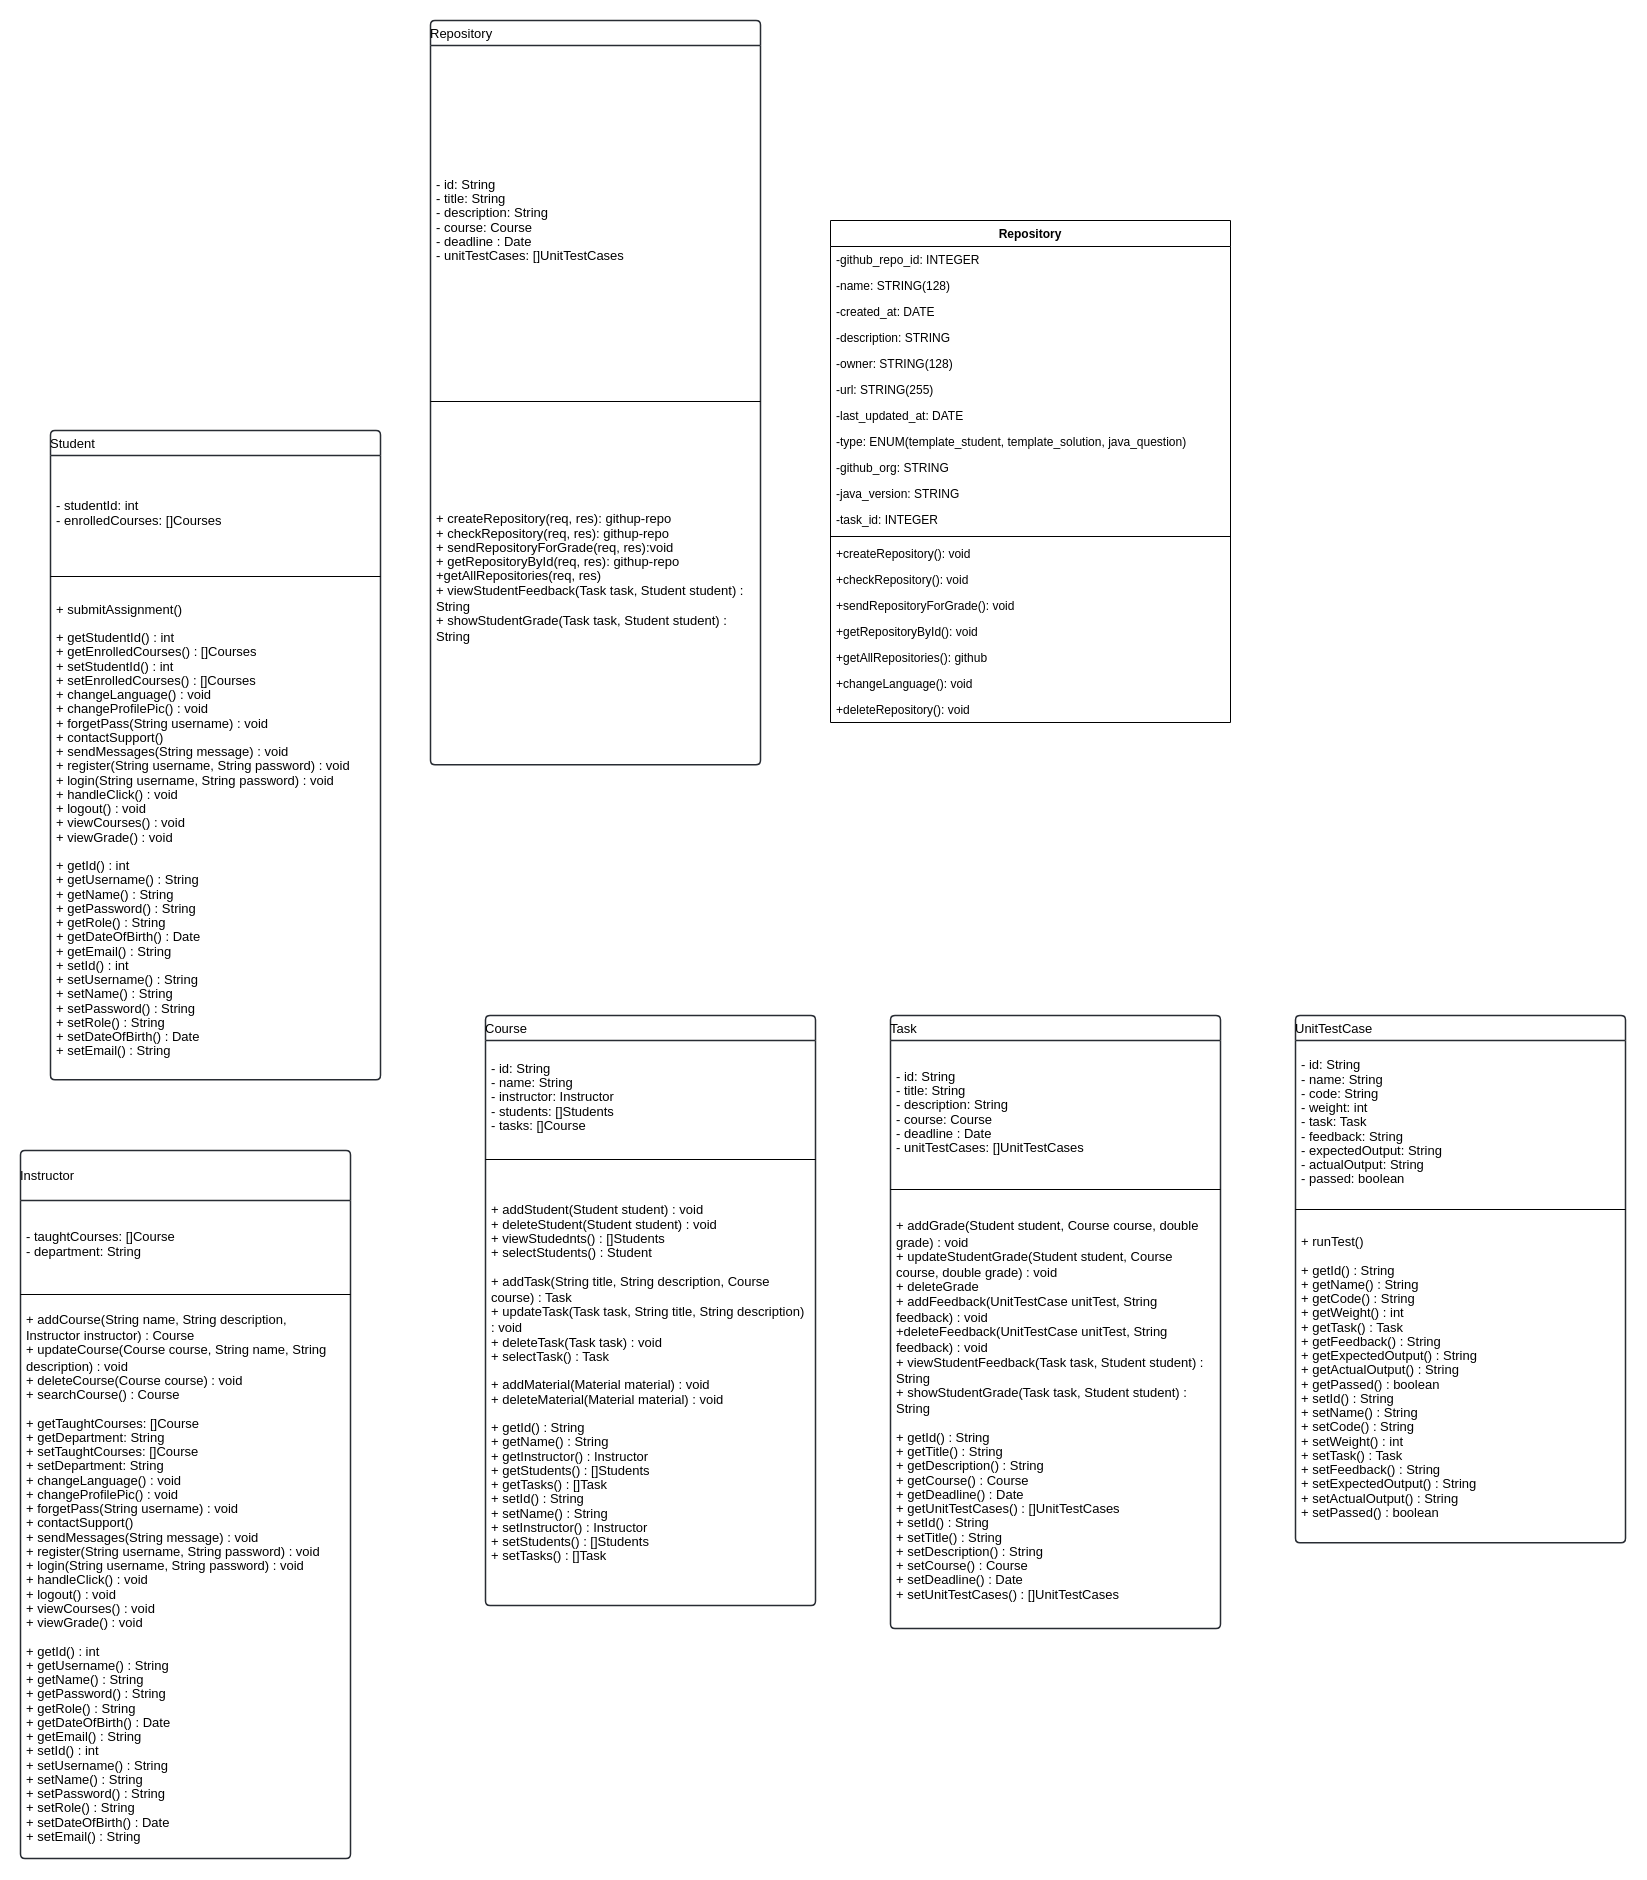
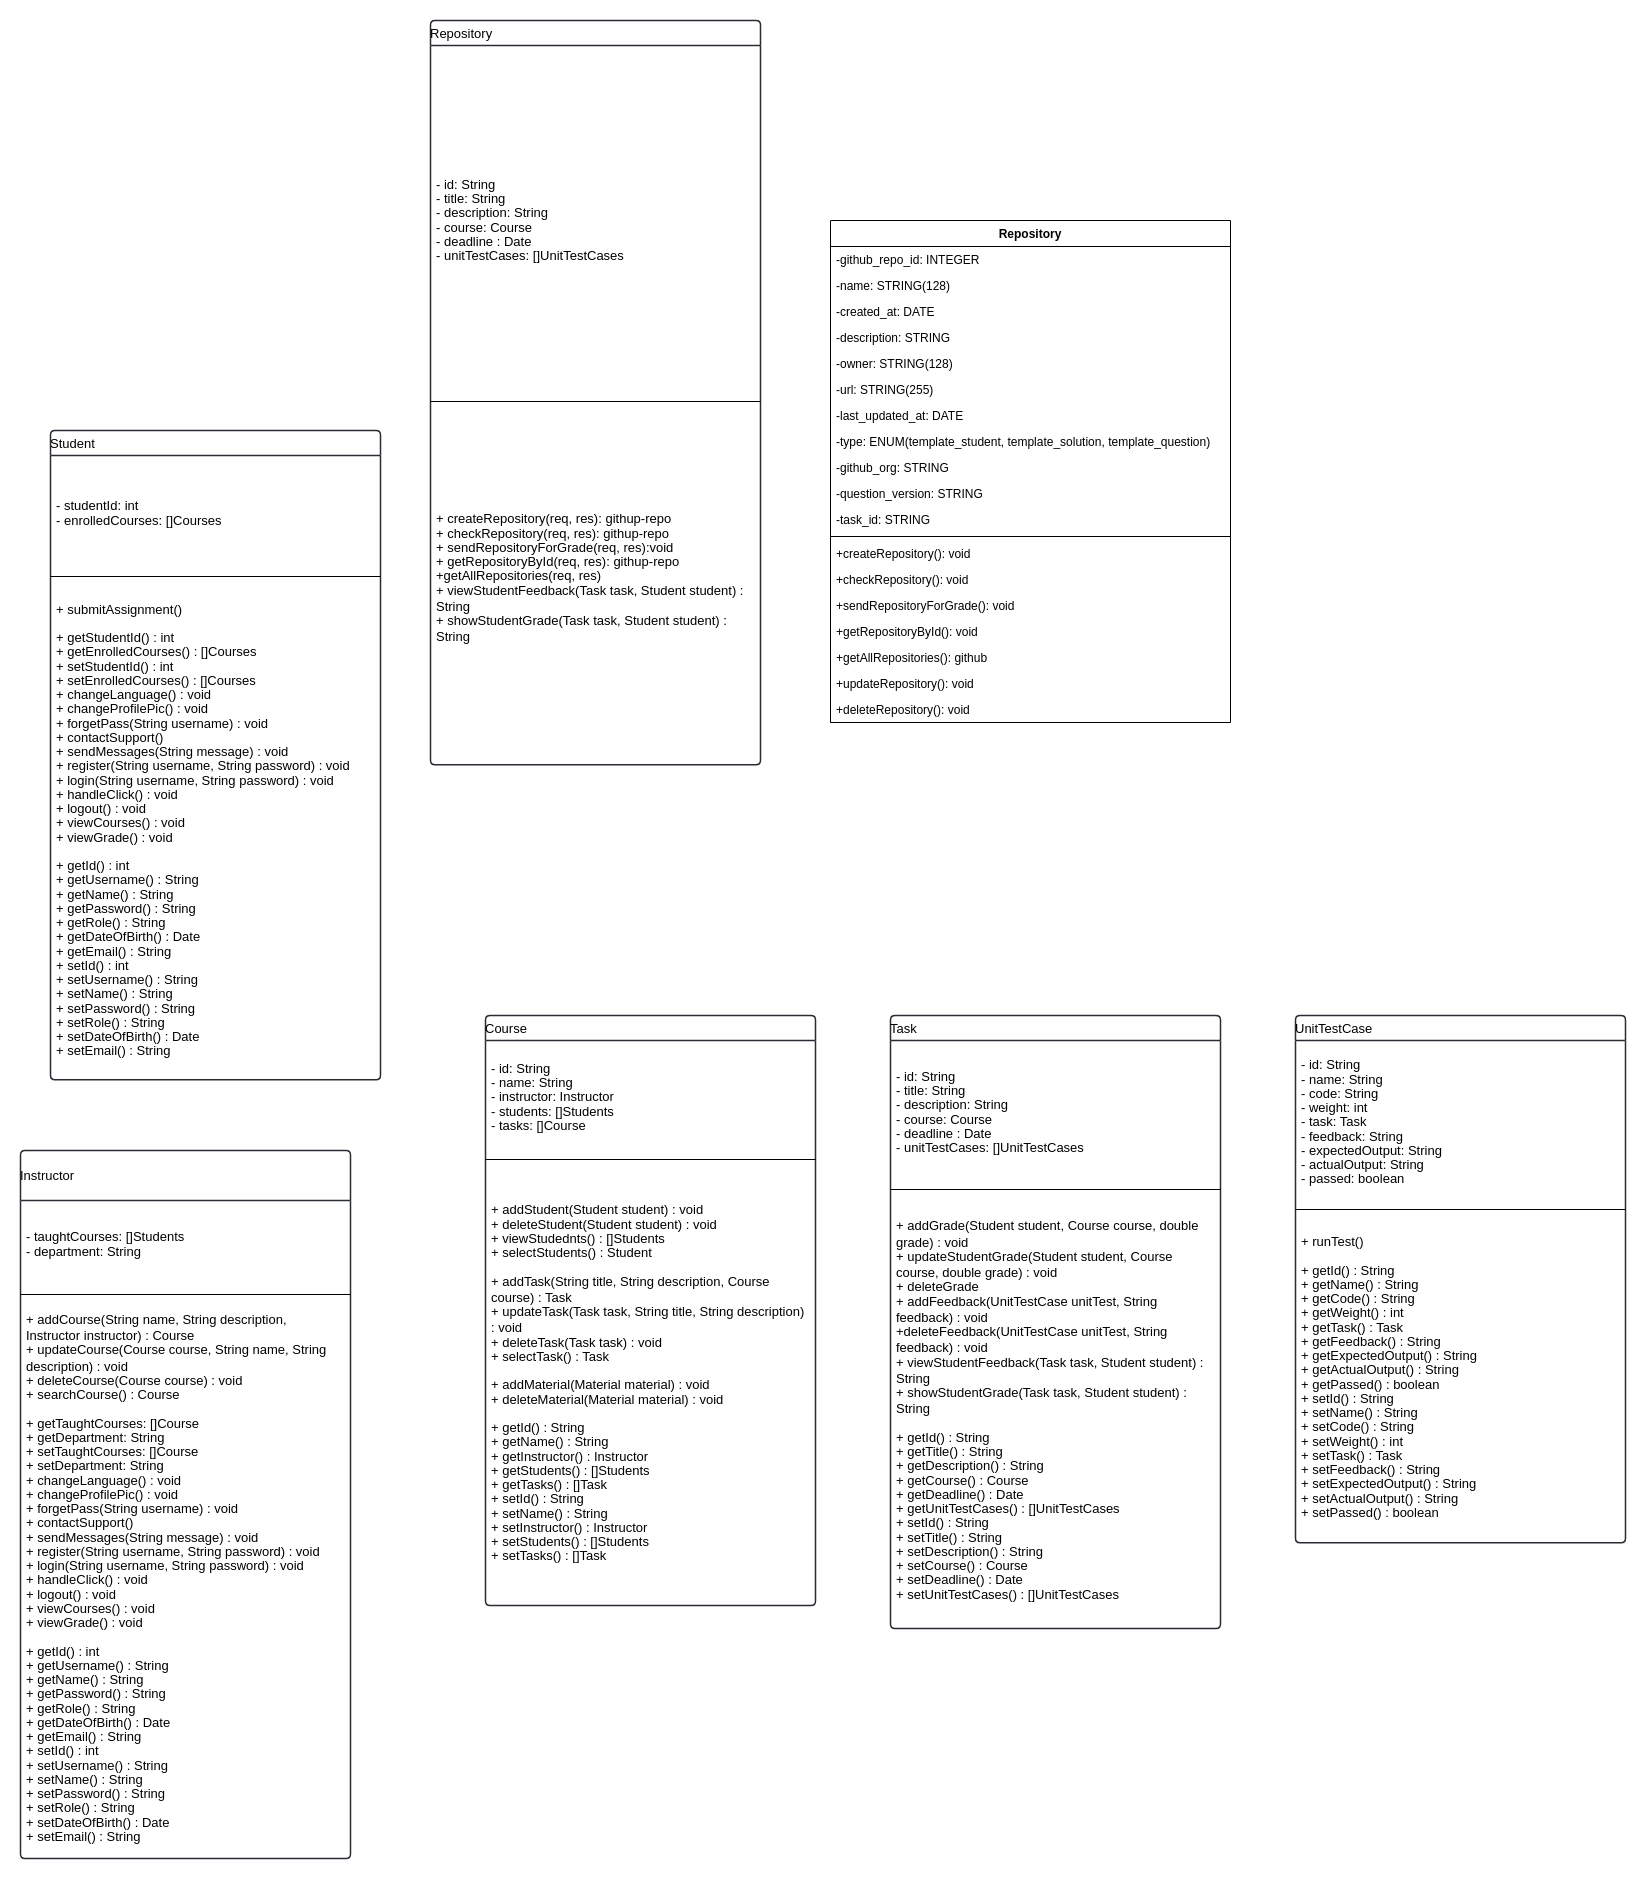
(1031, 442) -> (1042, 442)
(902, 494) -> (914, 494)
(888, 520) -> (885, 520)
(909, 684) -> (914, 684)
(112, 1246) -> (120, 1246)
